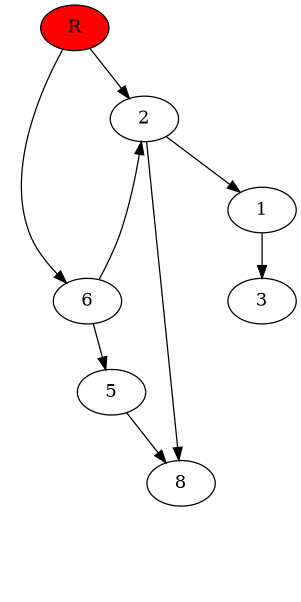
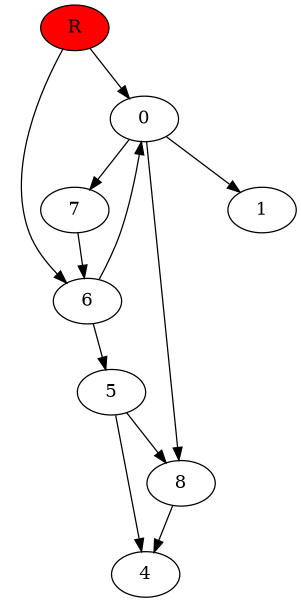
(144, 119) -> (144, 119)
none -> (75, 210)
(262, 301) -> none
none -> (146, 574)
